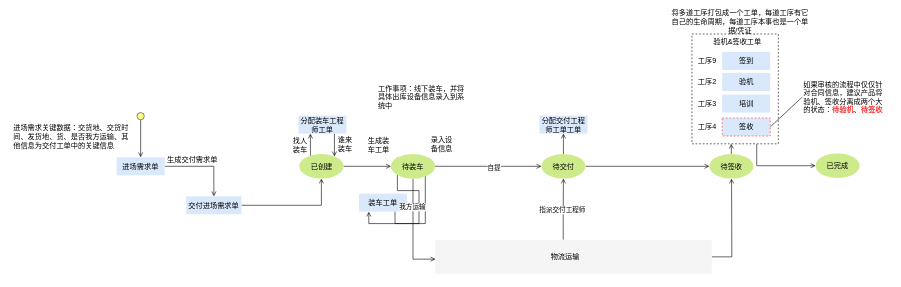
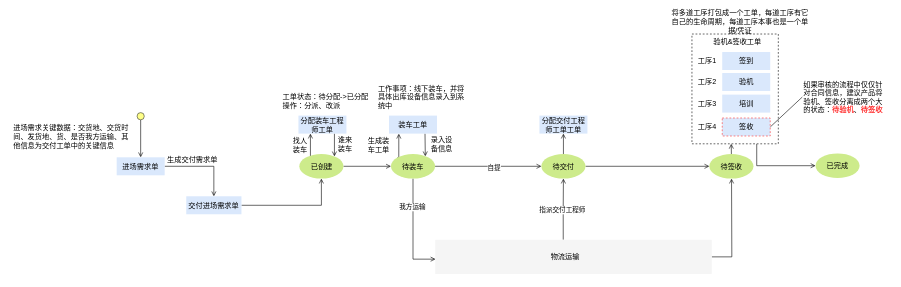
(707, 61) -> (707, 61)
none -> (329, 101)
(383, 203) -> (413, 125)
